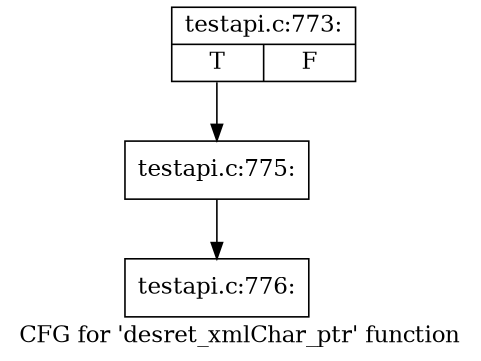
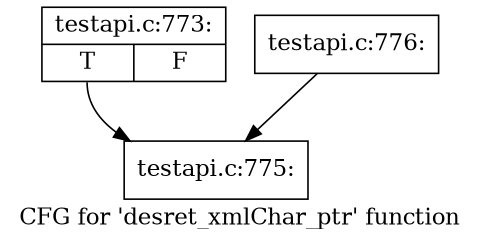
(217, 221) -> (287, 102)
